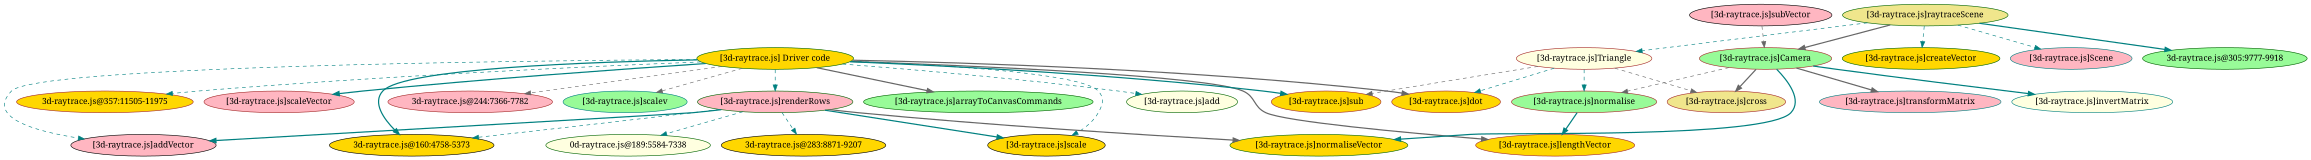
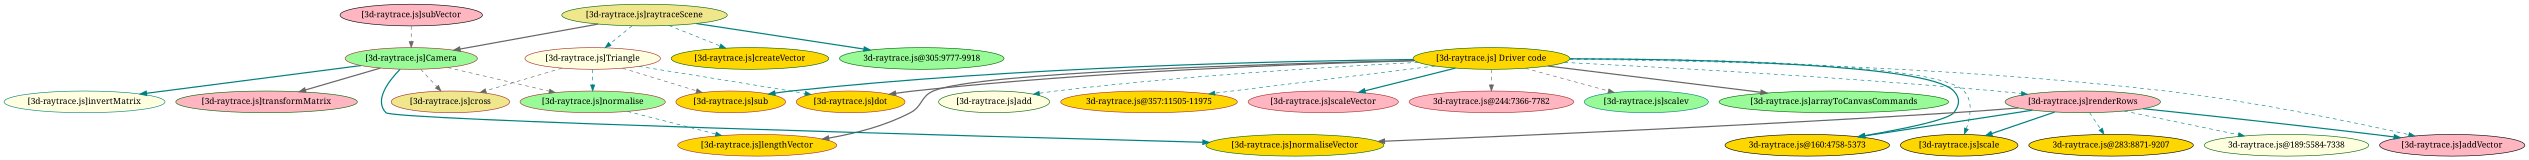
(2071, 58) -> none
(1748, 78) -> (429, 78)
(1910, 102) -> (267, 102)
(1571, 121) -> (672, 123)
(599, 124) -> (1949, 123)
(628, 145) -> (2286, 145)
